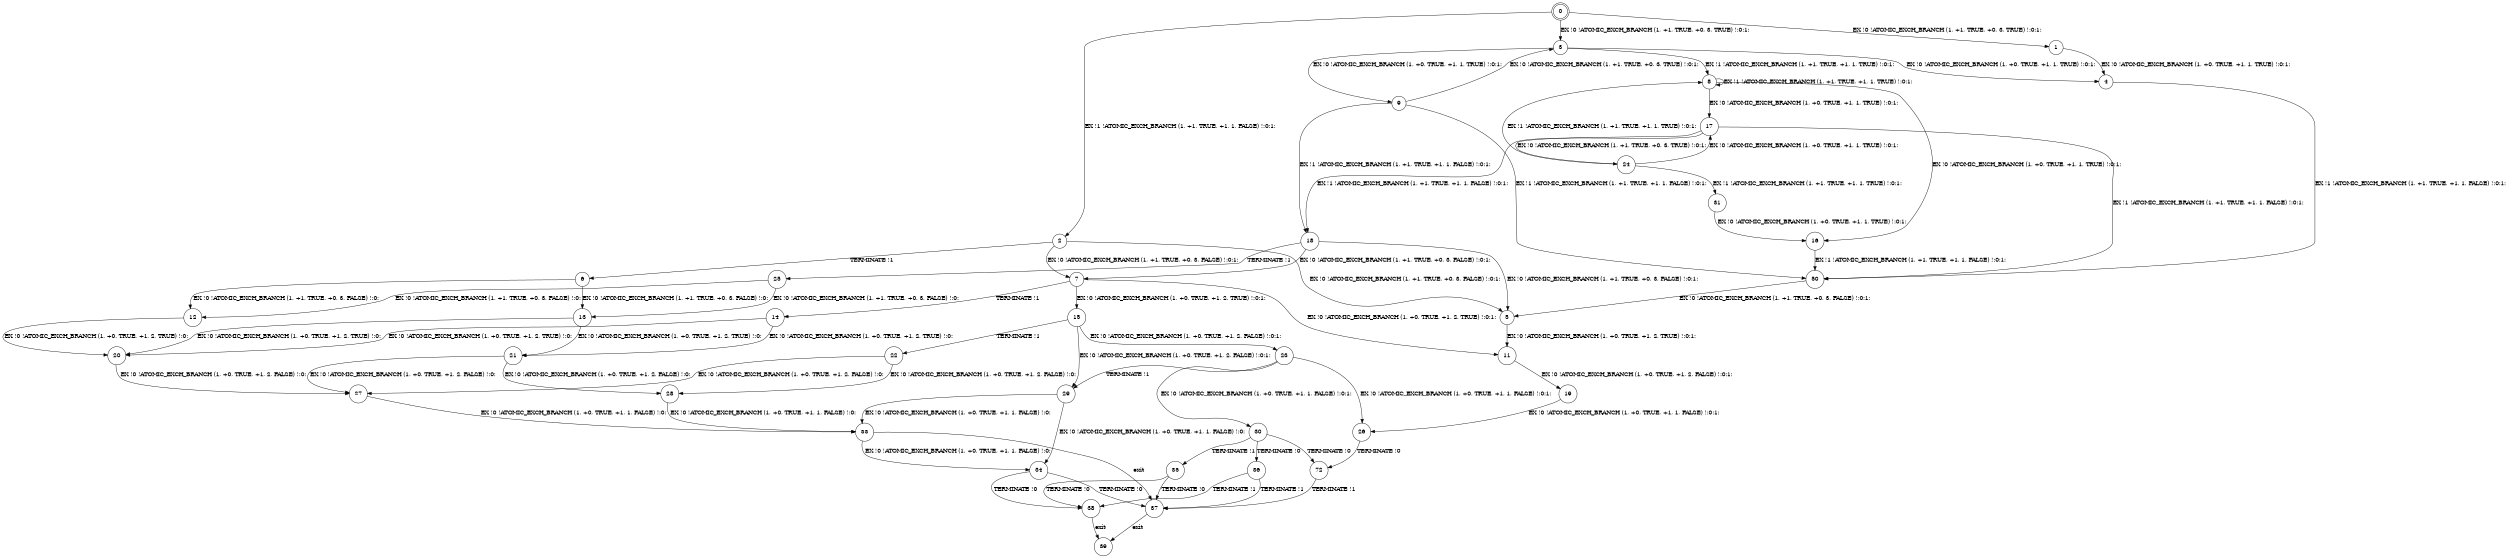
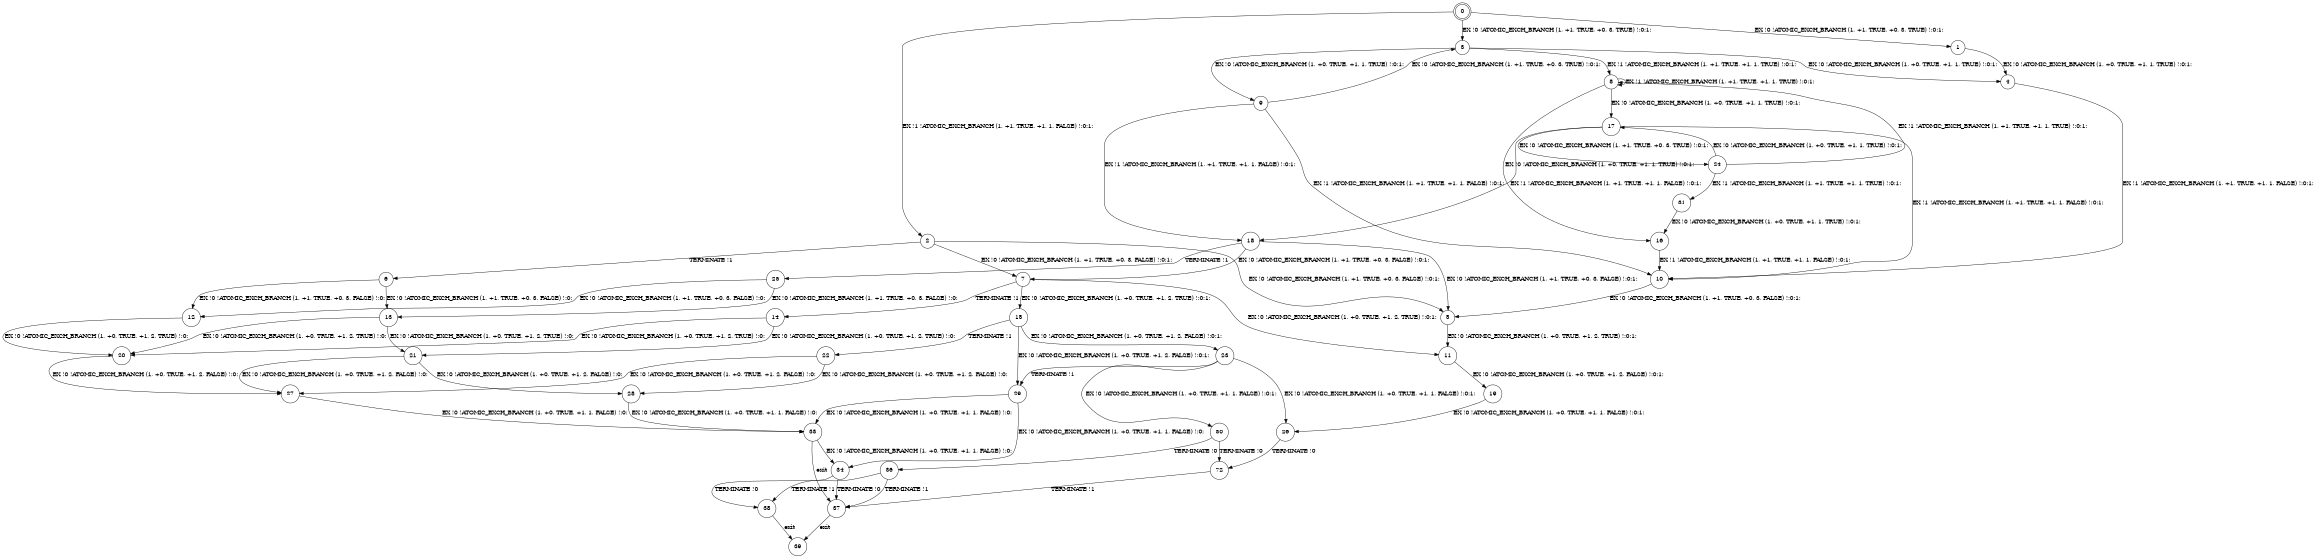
(1815, 279) -> (1659, 279)
(1175, 470) -> none
